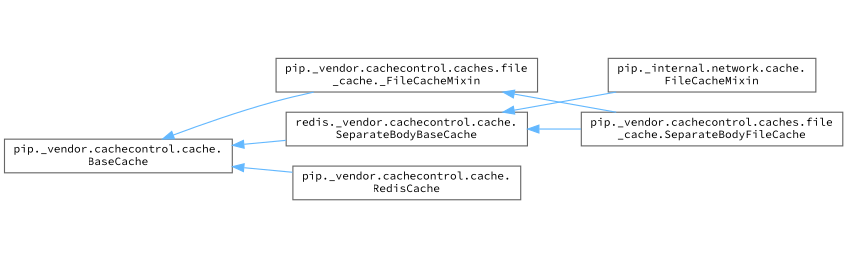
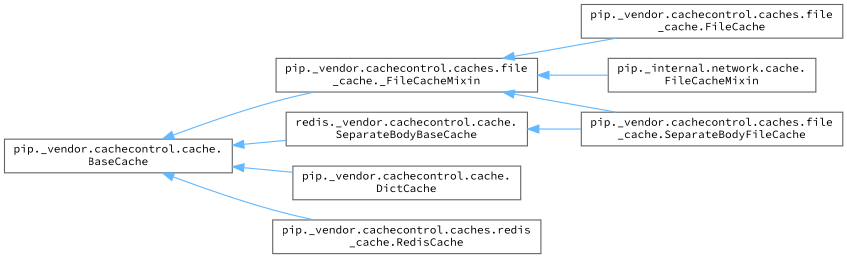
none -> (712, 21)
(580, 98) -> (579, 75)
(407, 183) -> (407, 183)
none -> (407, 237)
